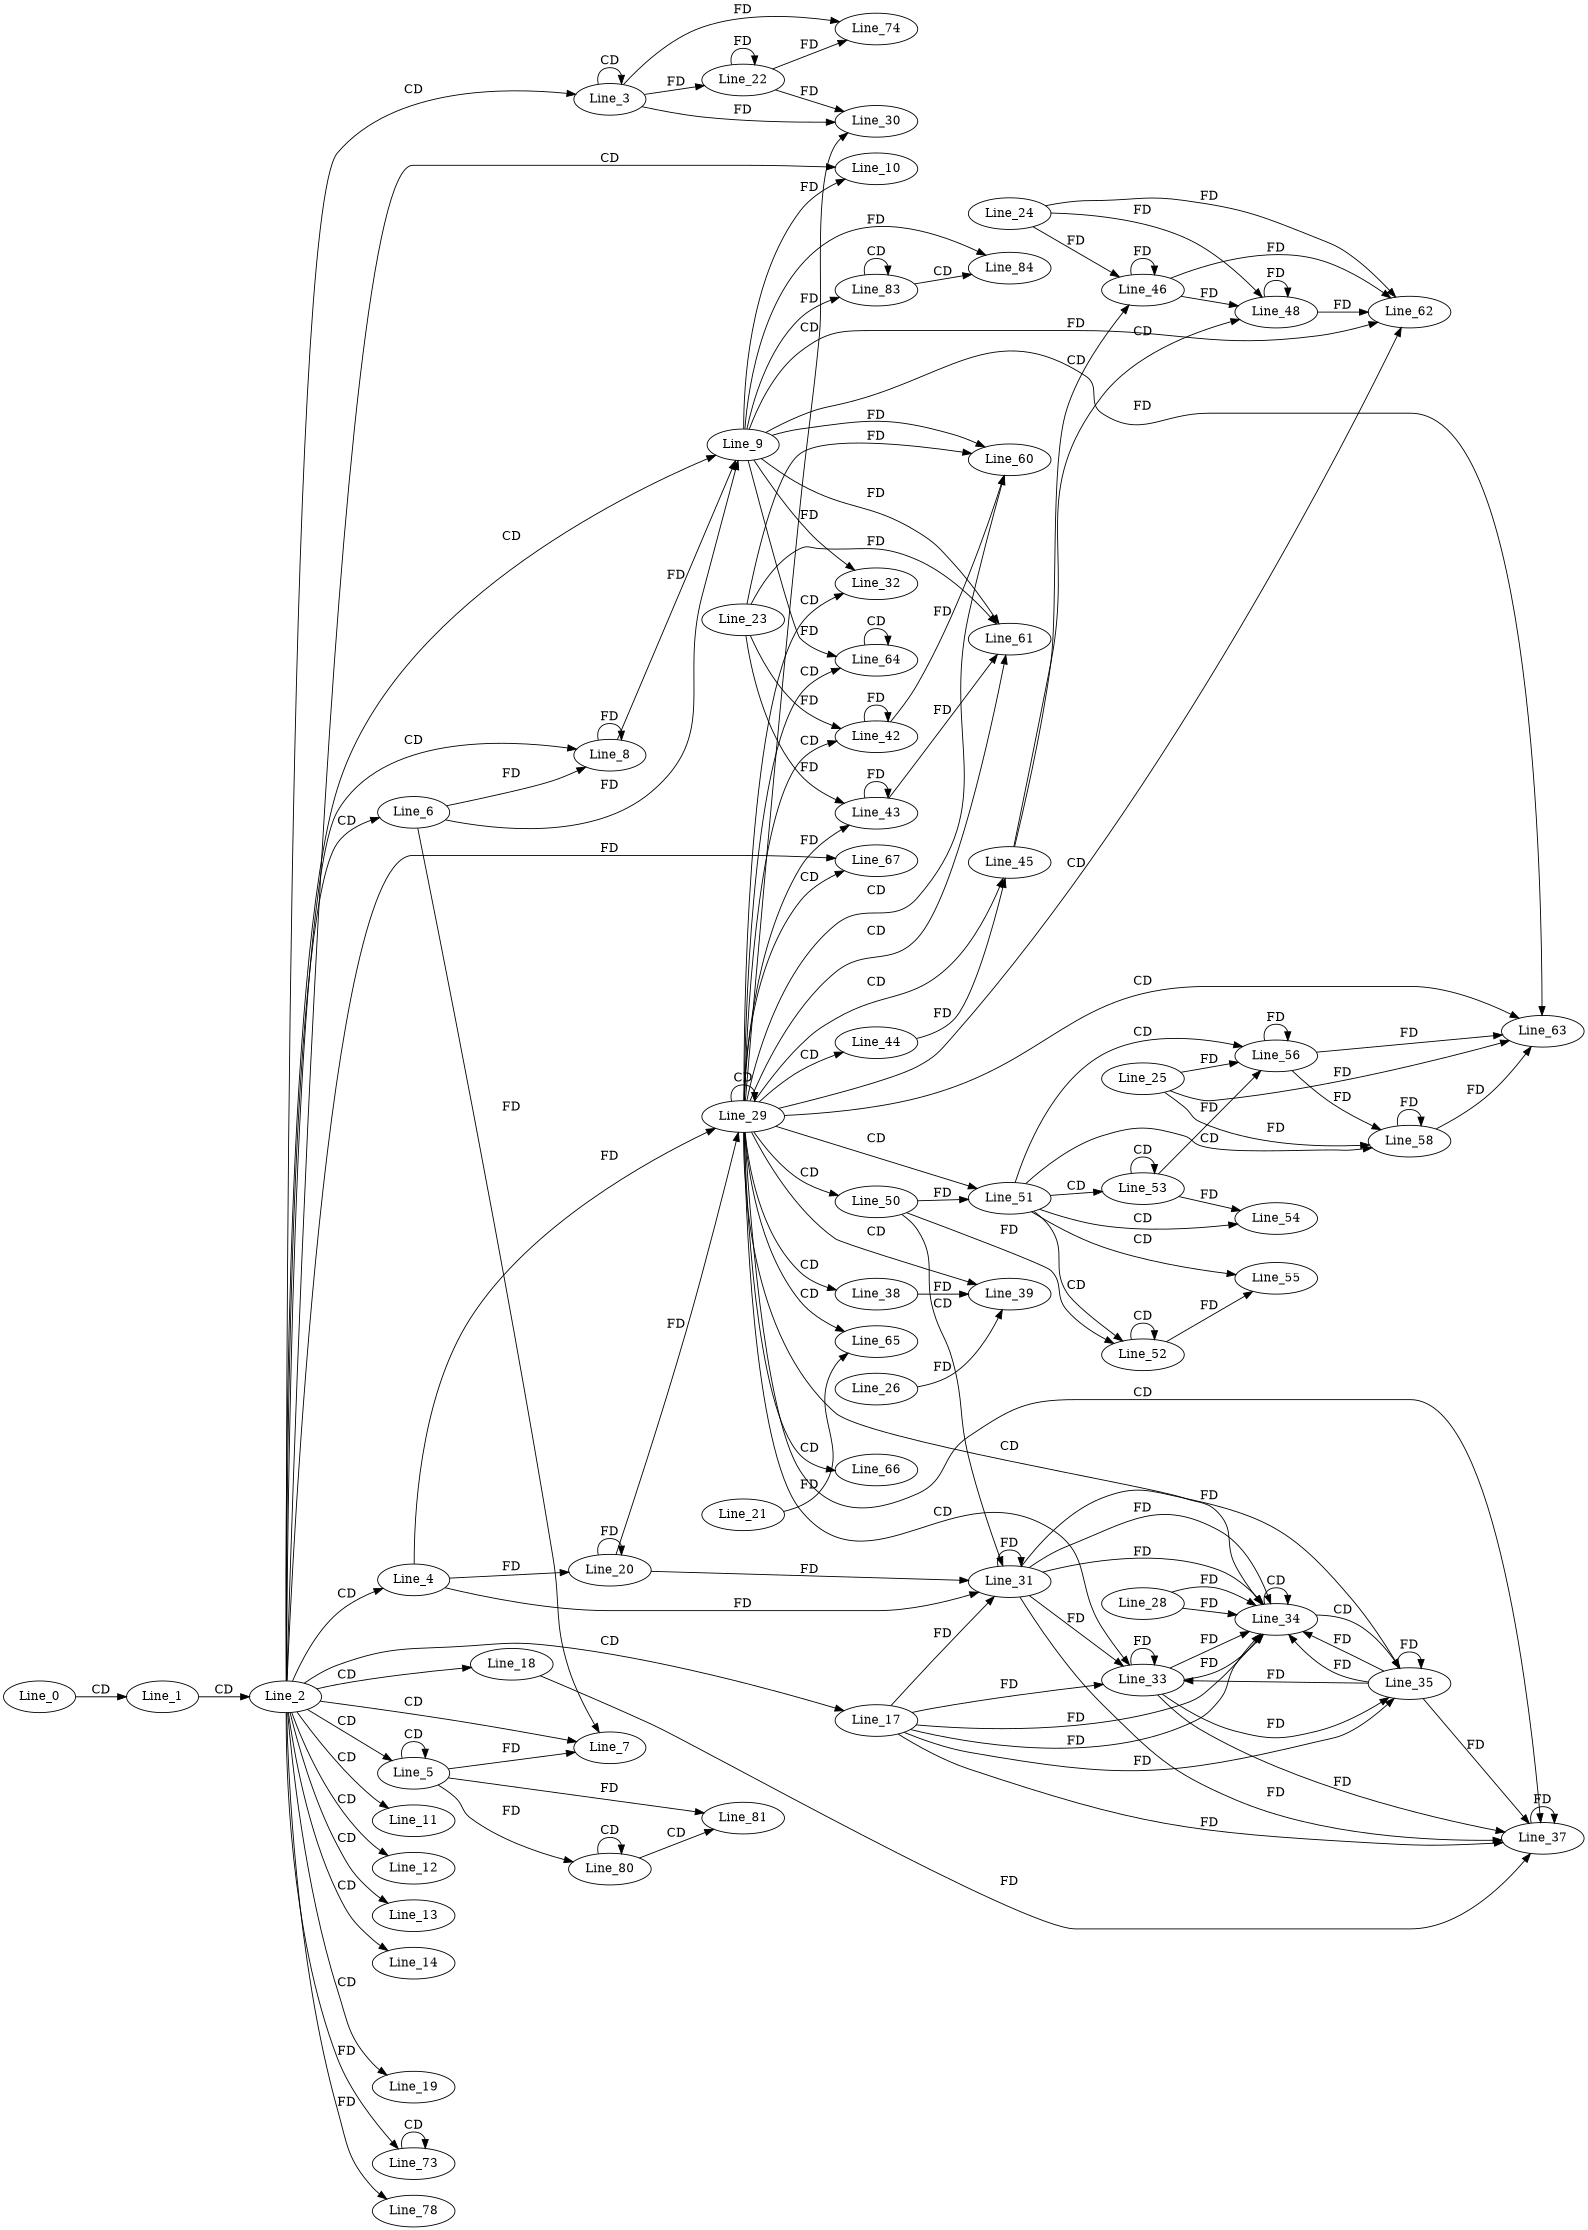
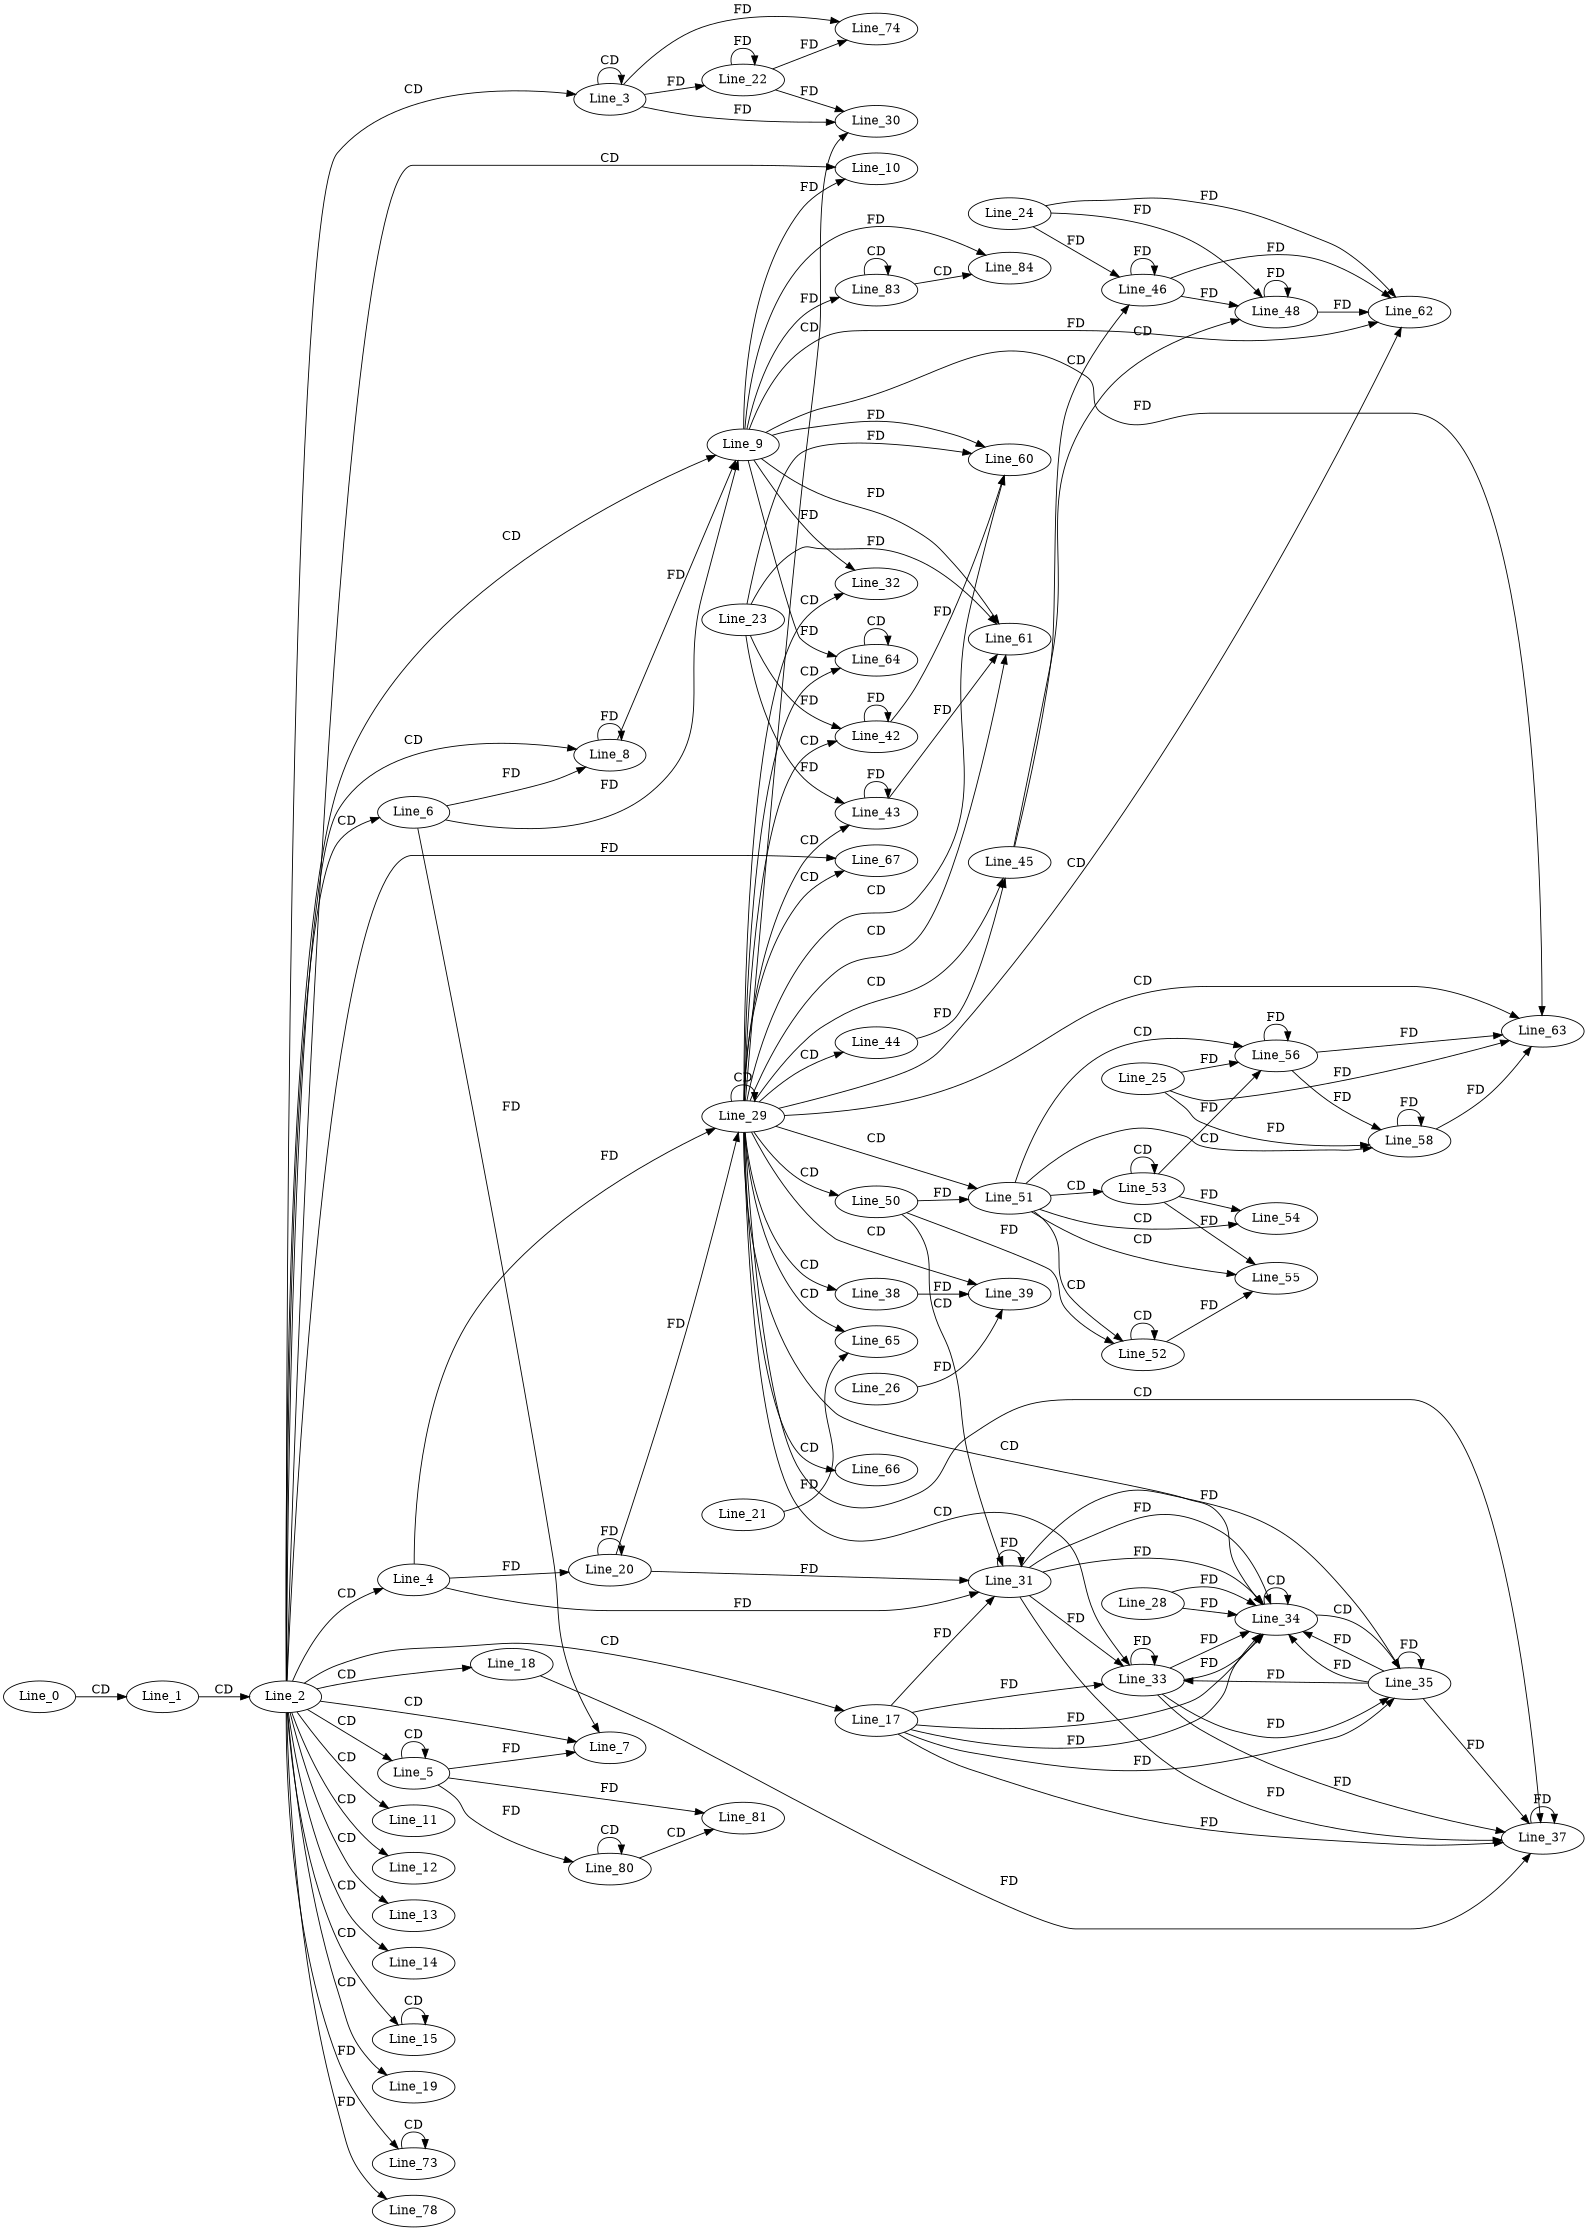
(810, 841) -> (810, 841)
none -> (1208, 1232)
none -> (414, 2040)
